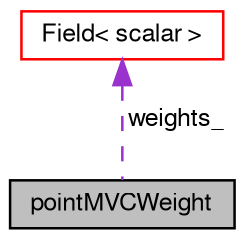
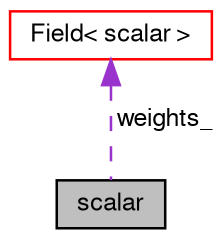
(122, 204) -> (111, 204)
